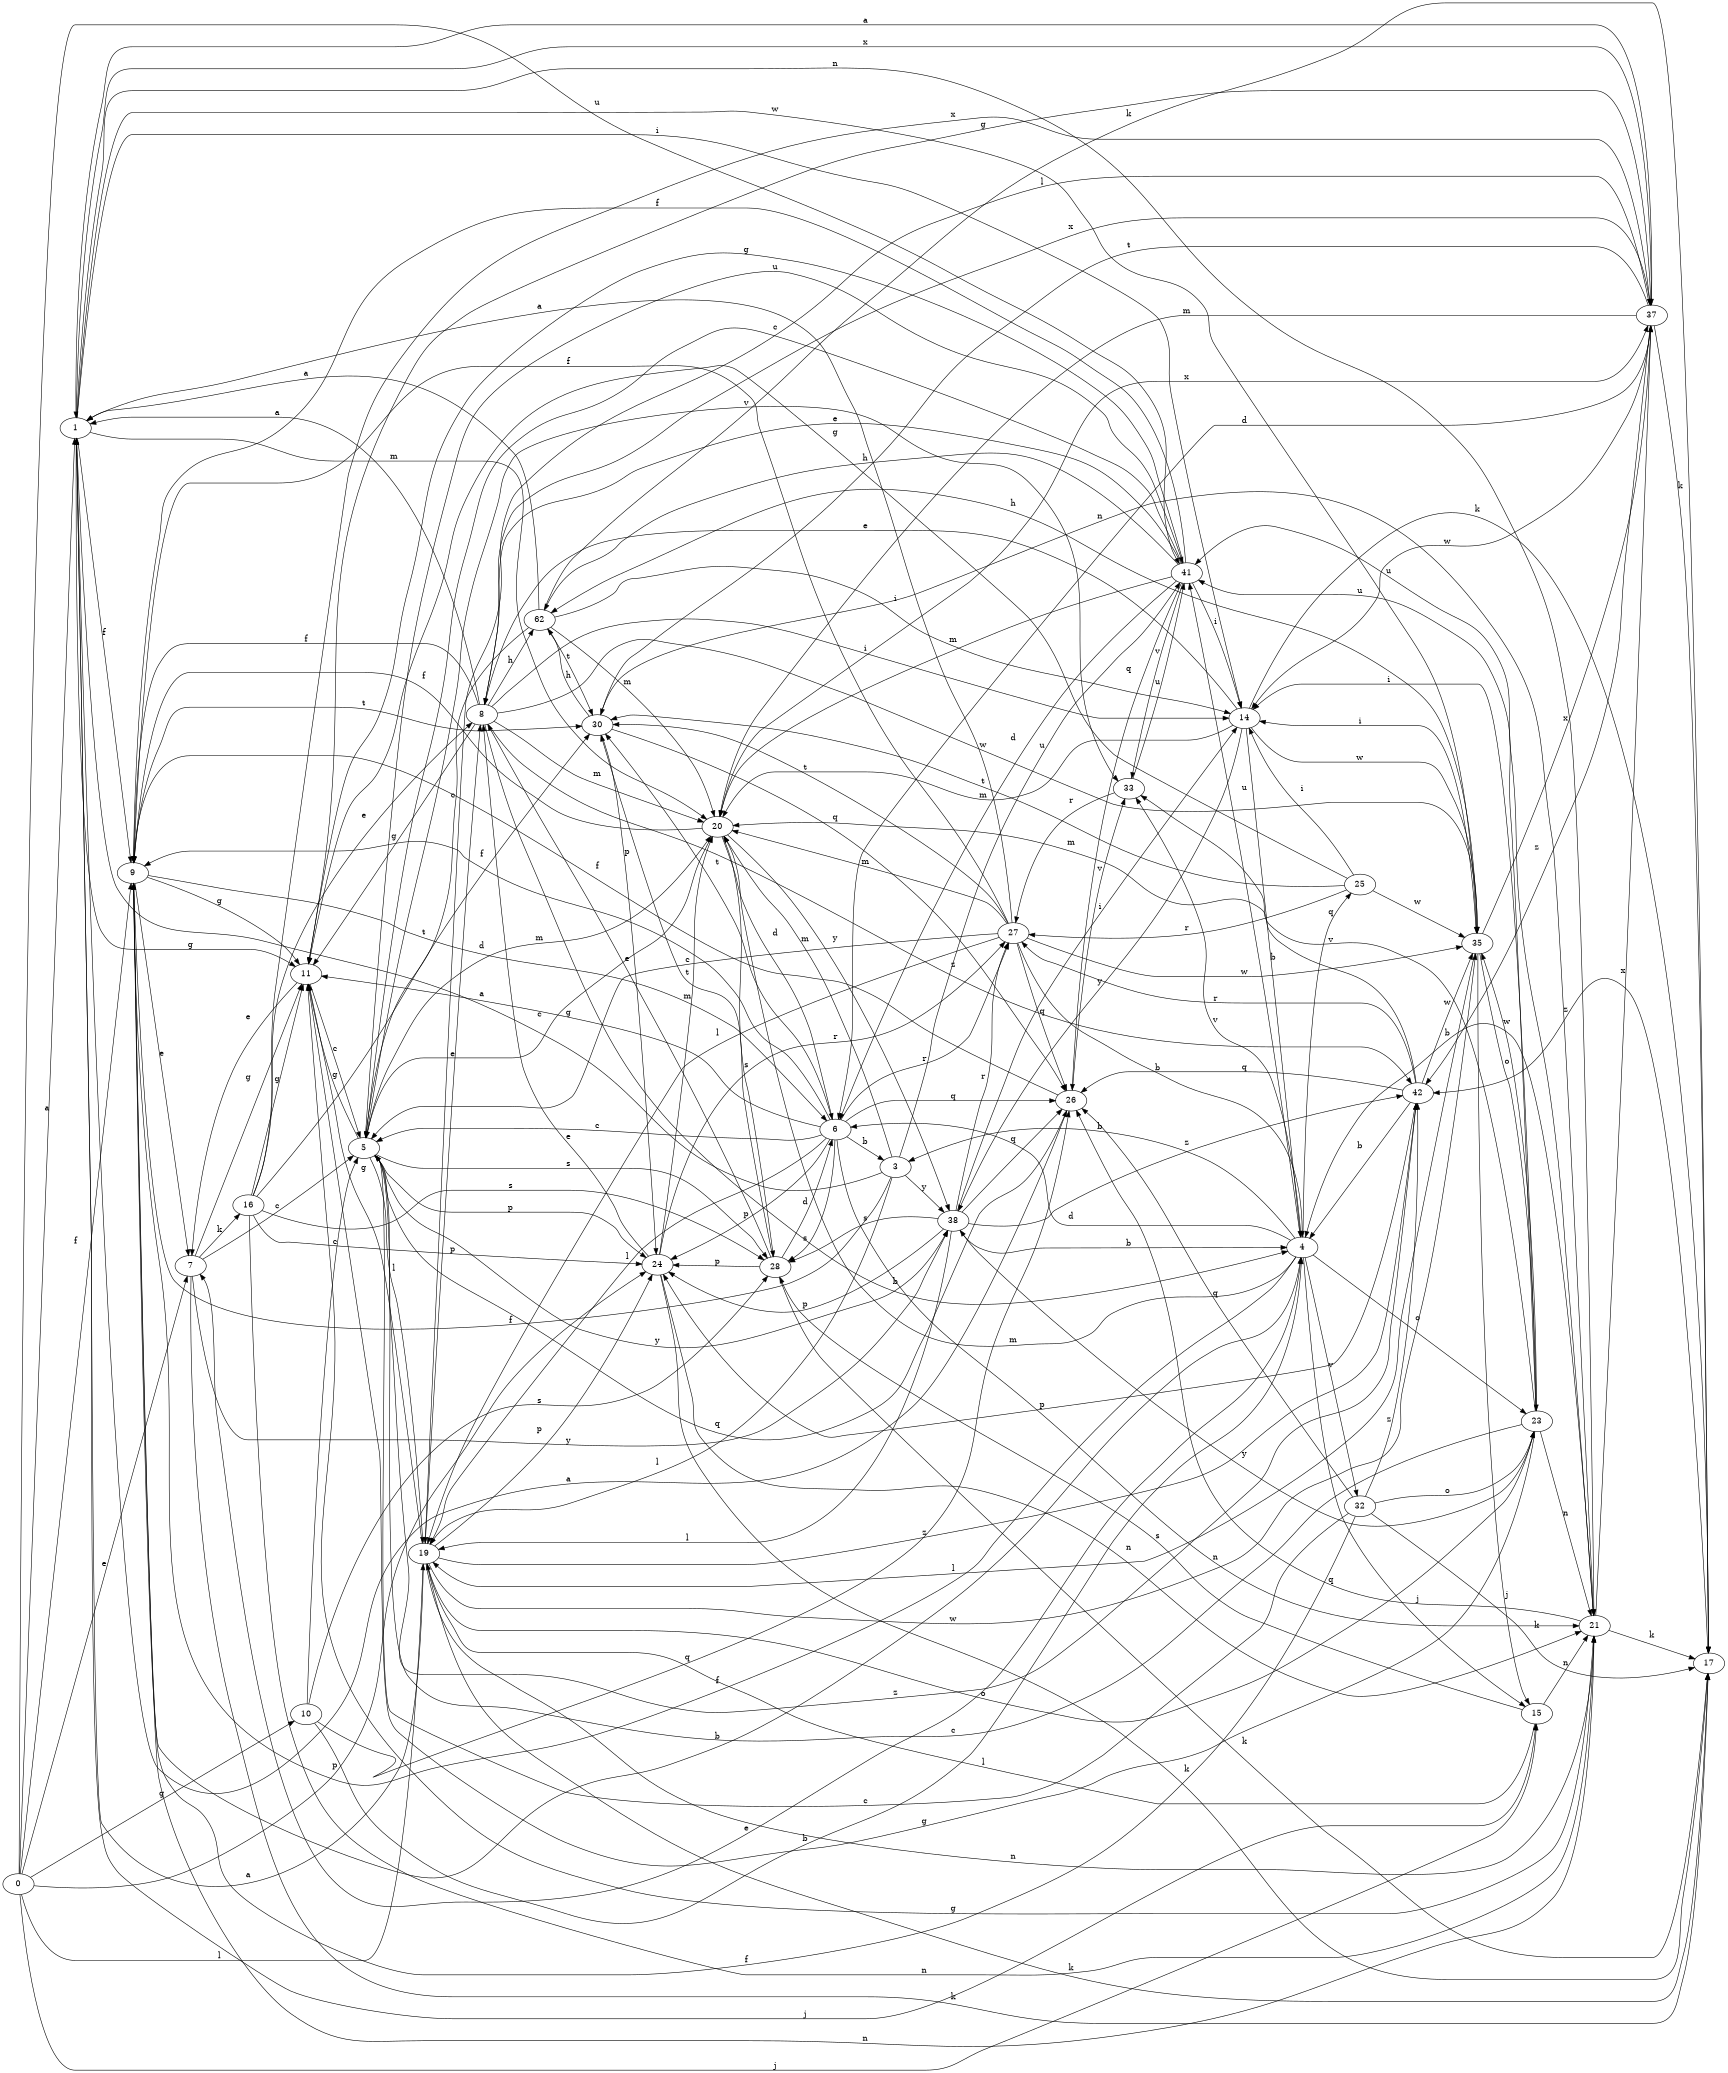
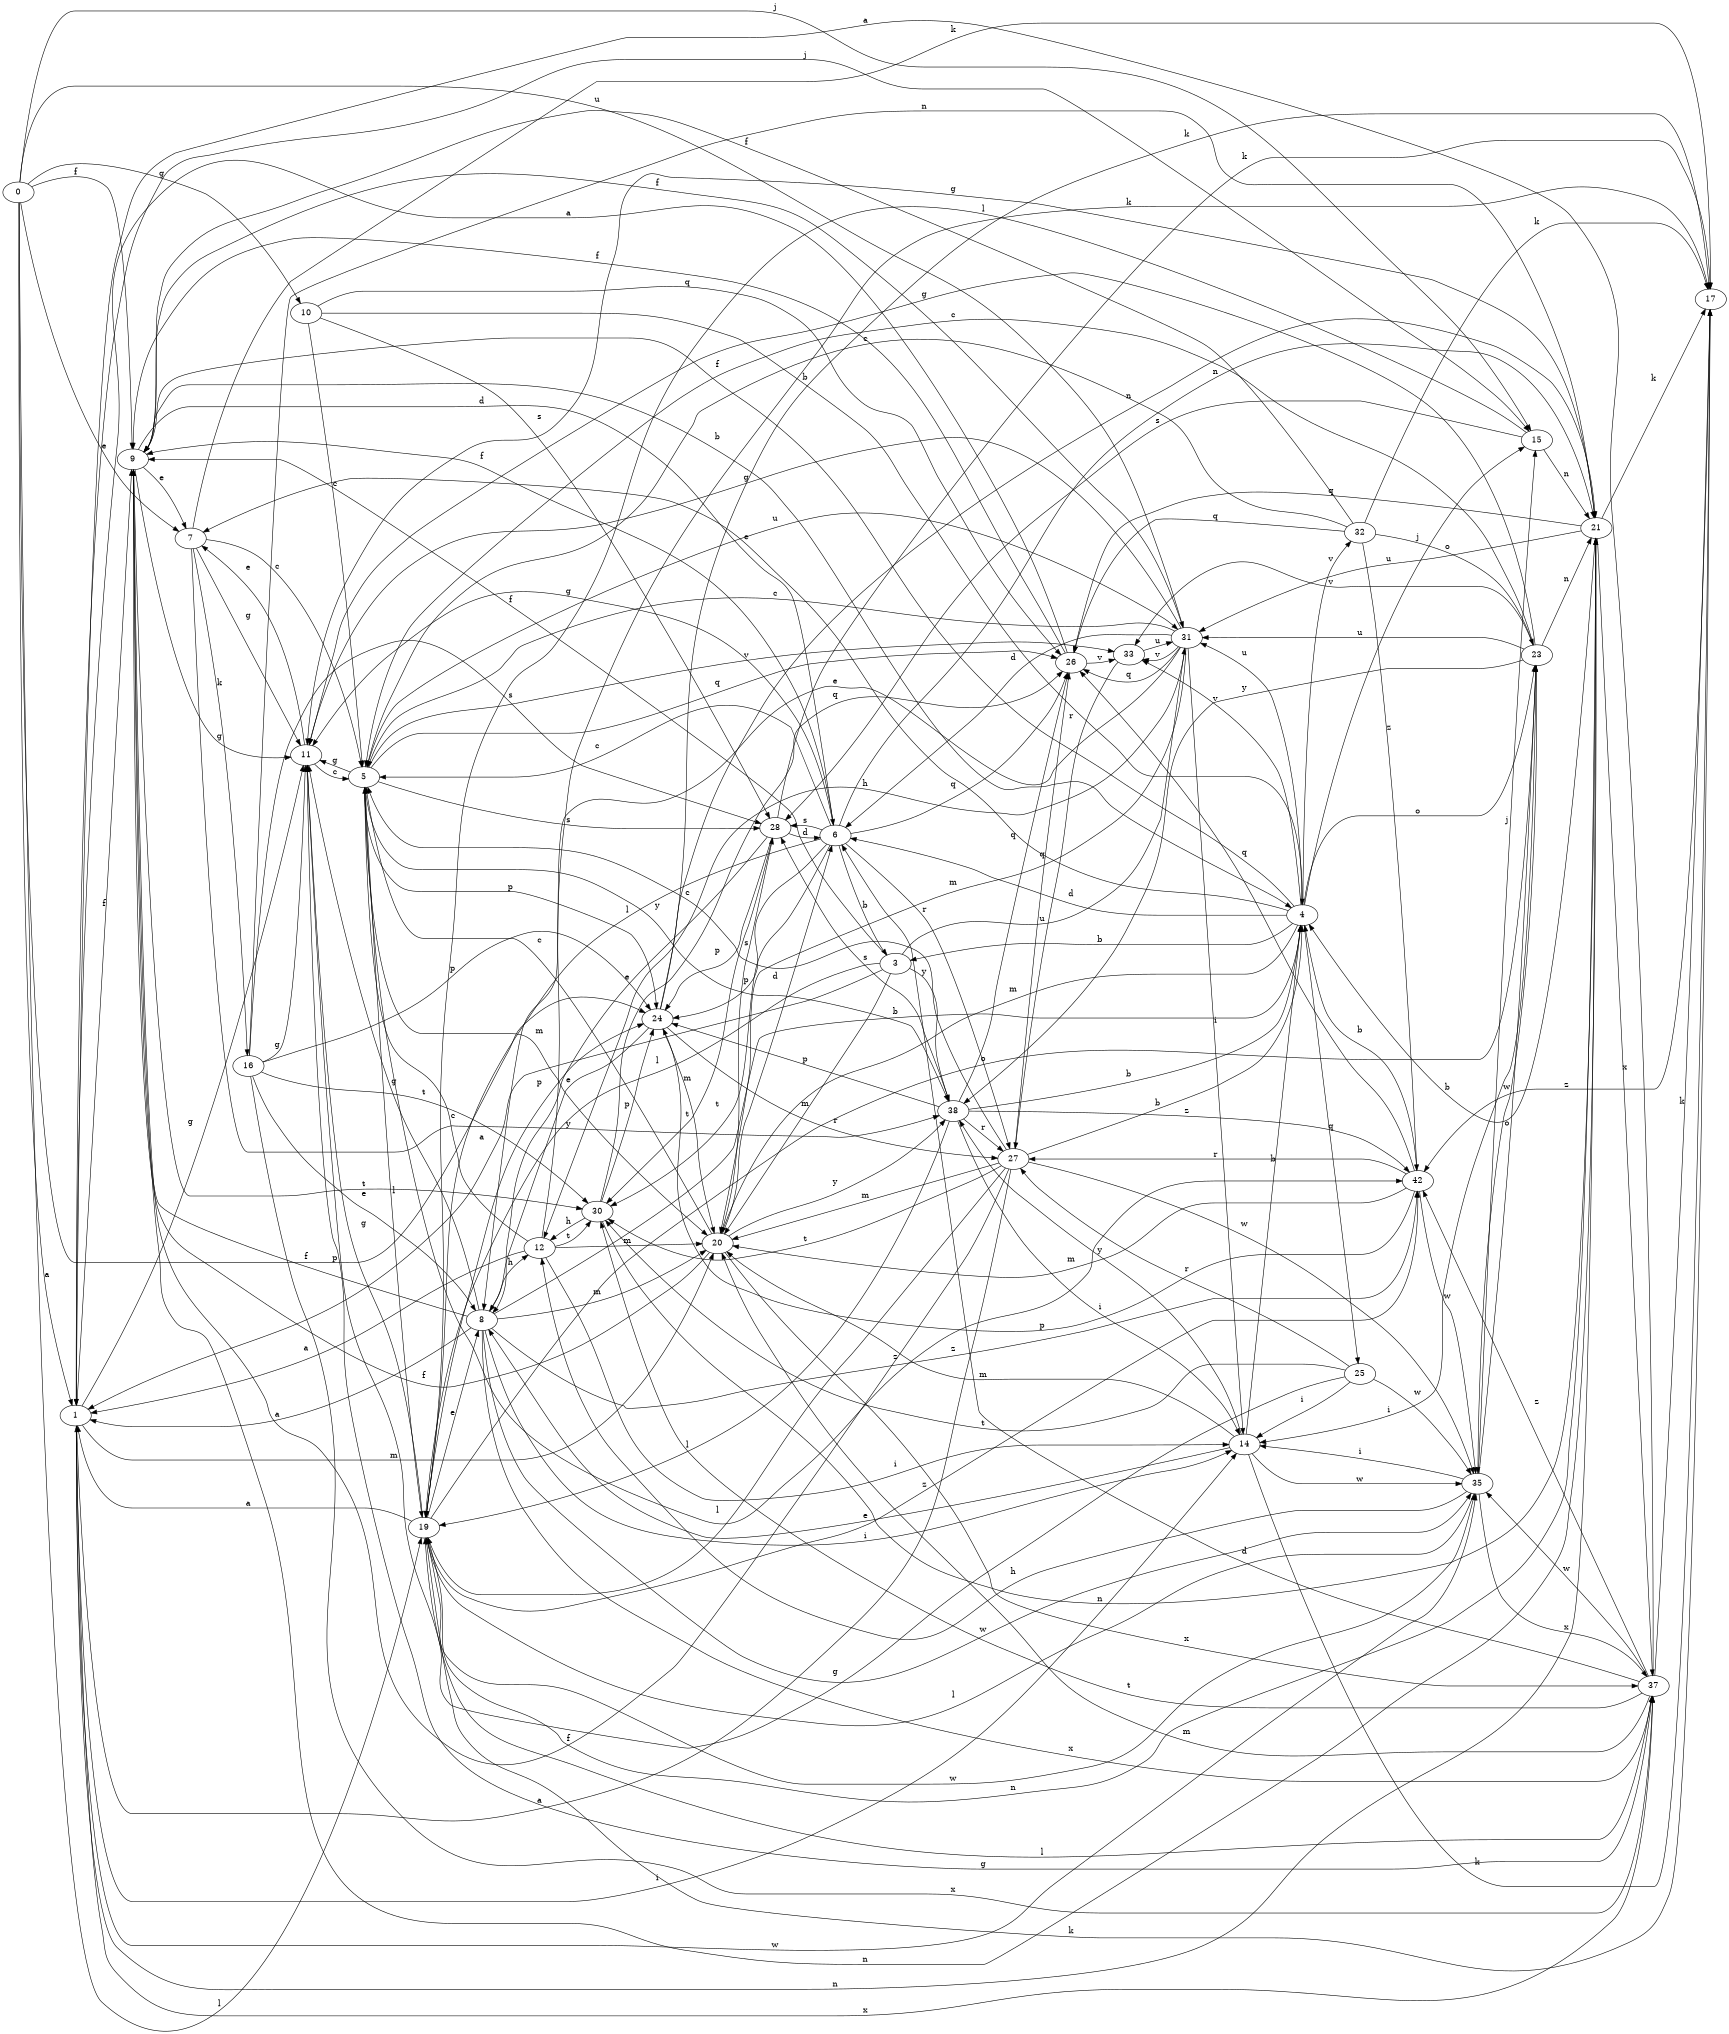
(1479, 545) -> (1573, 1584)
(1187, 573) -> (1187, 638)
(540, 620) -> (540, 1248)
